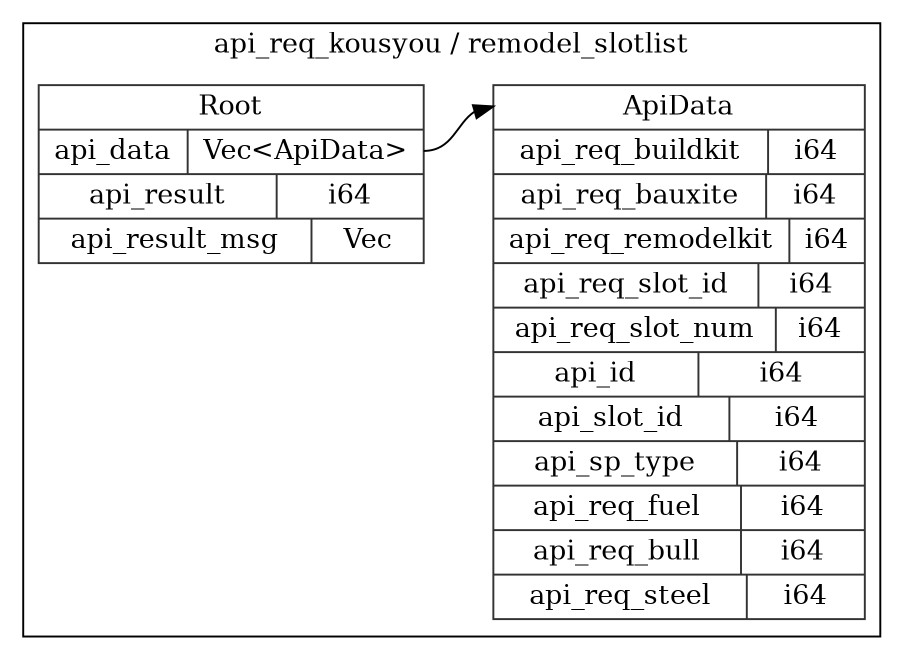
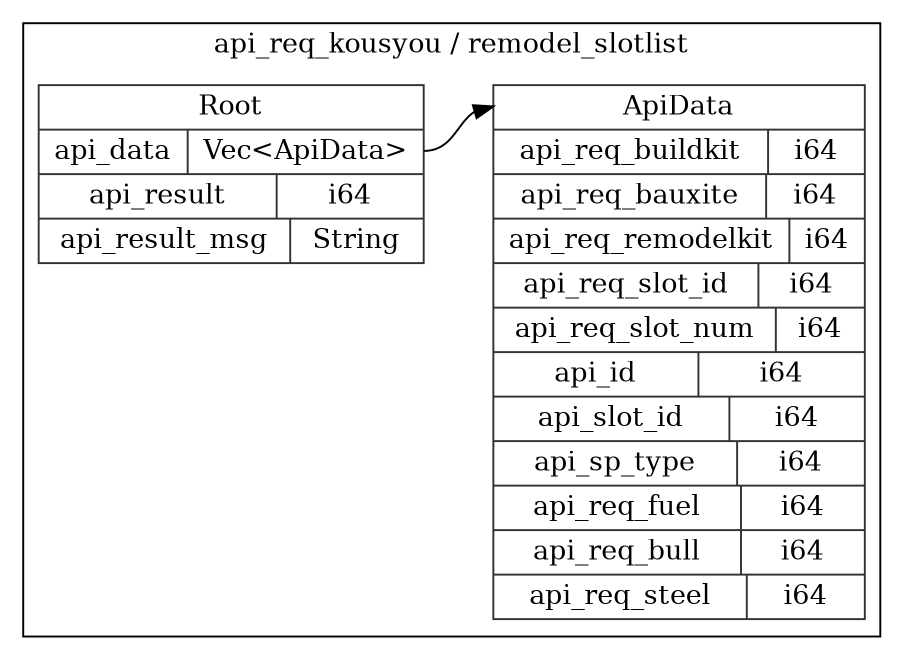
(368, 240) -> (357, 240)
